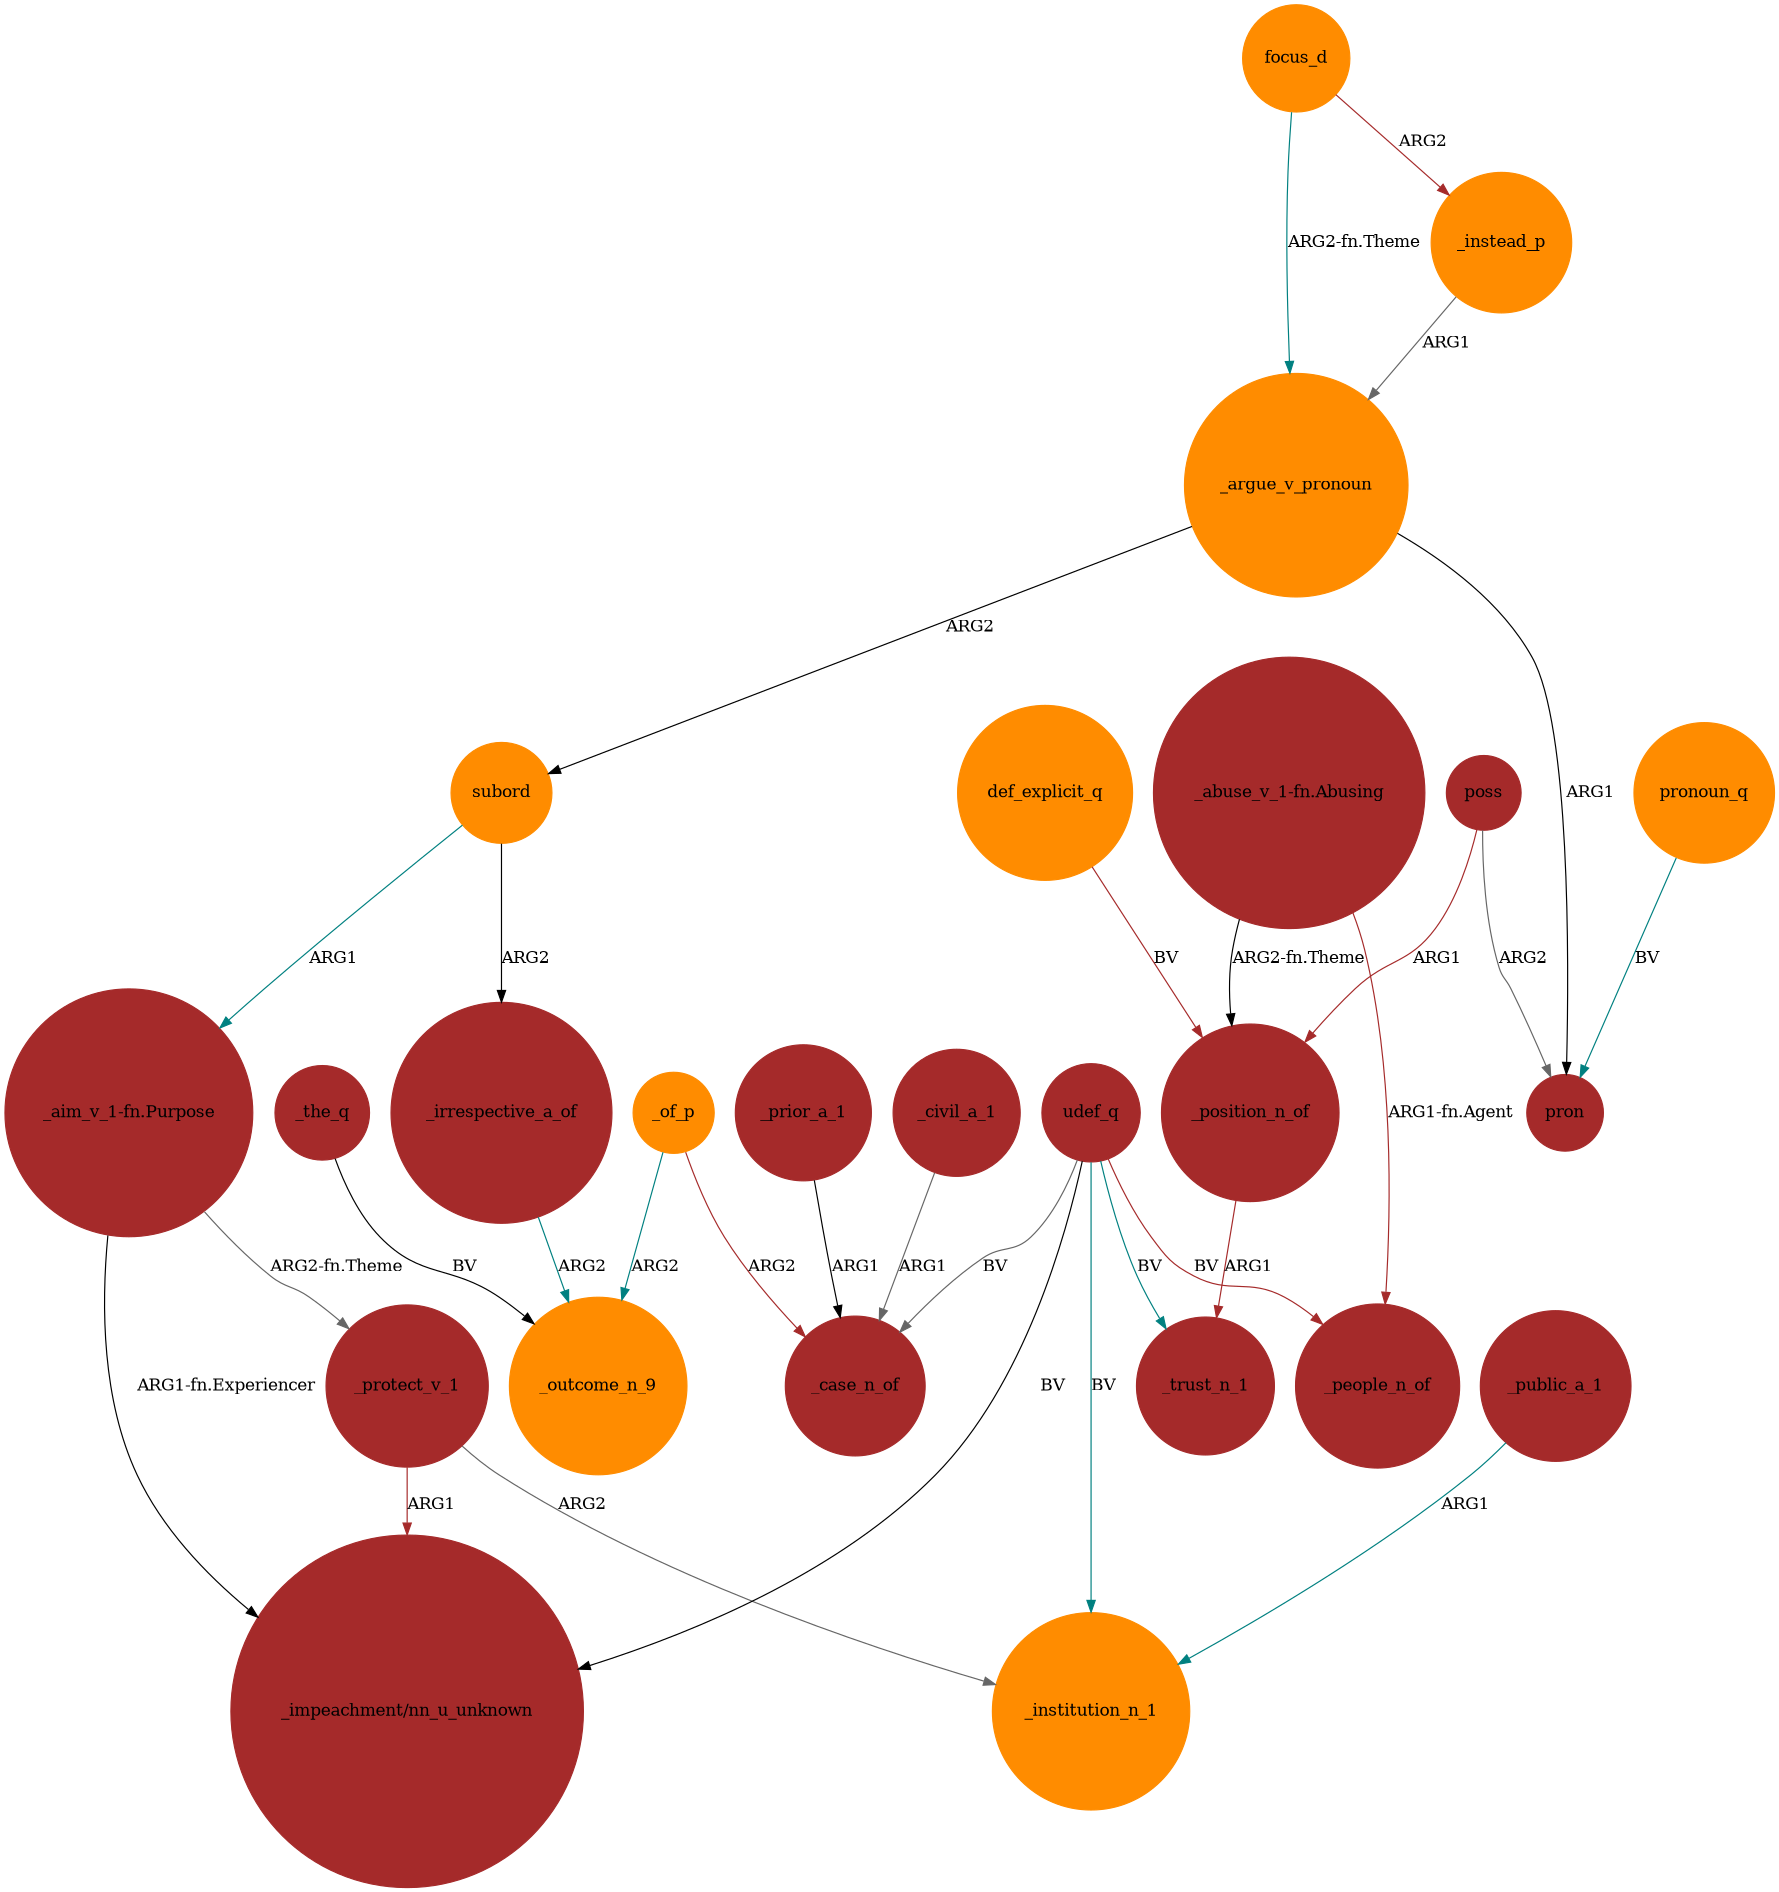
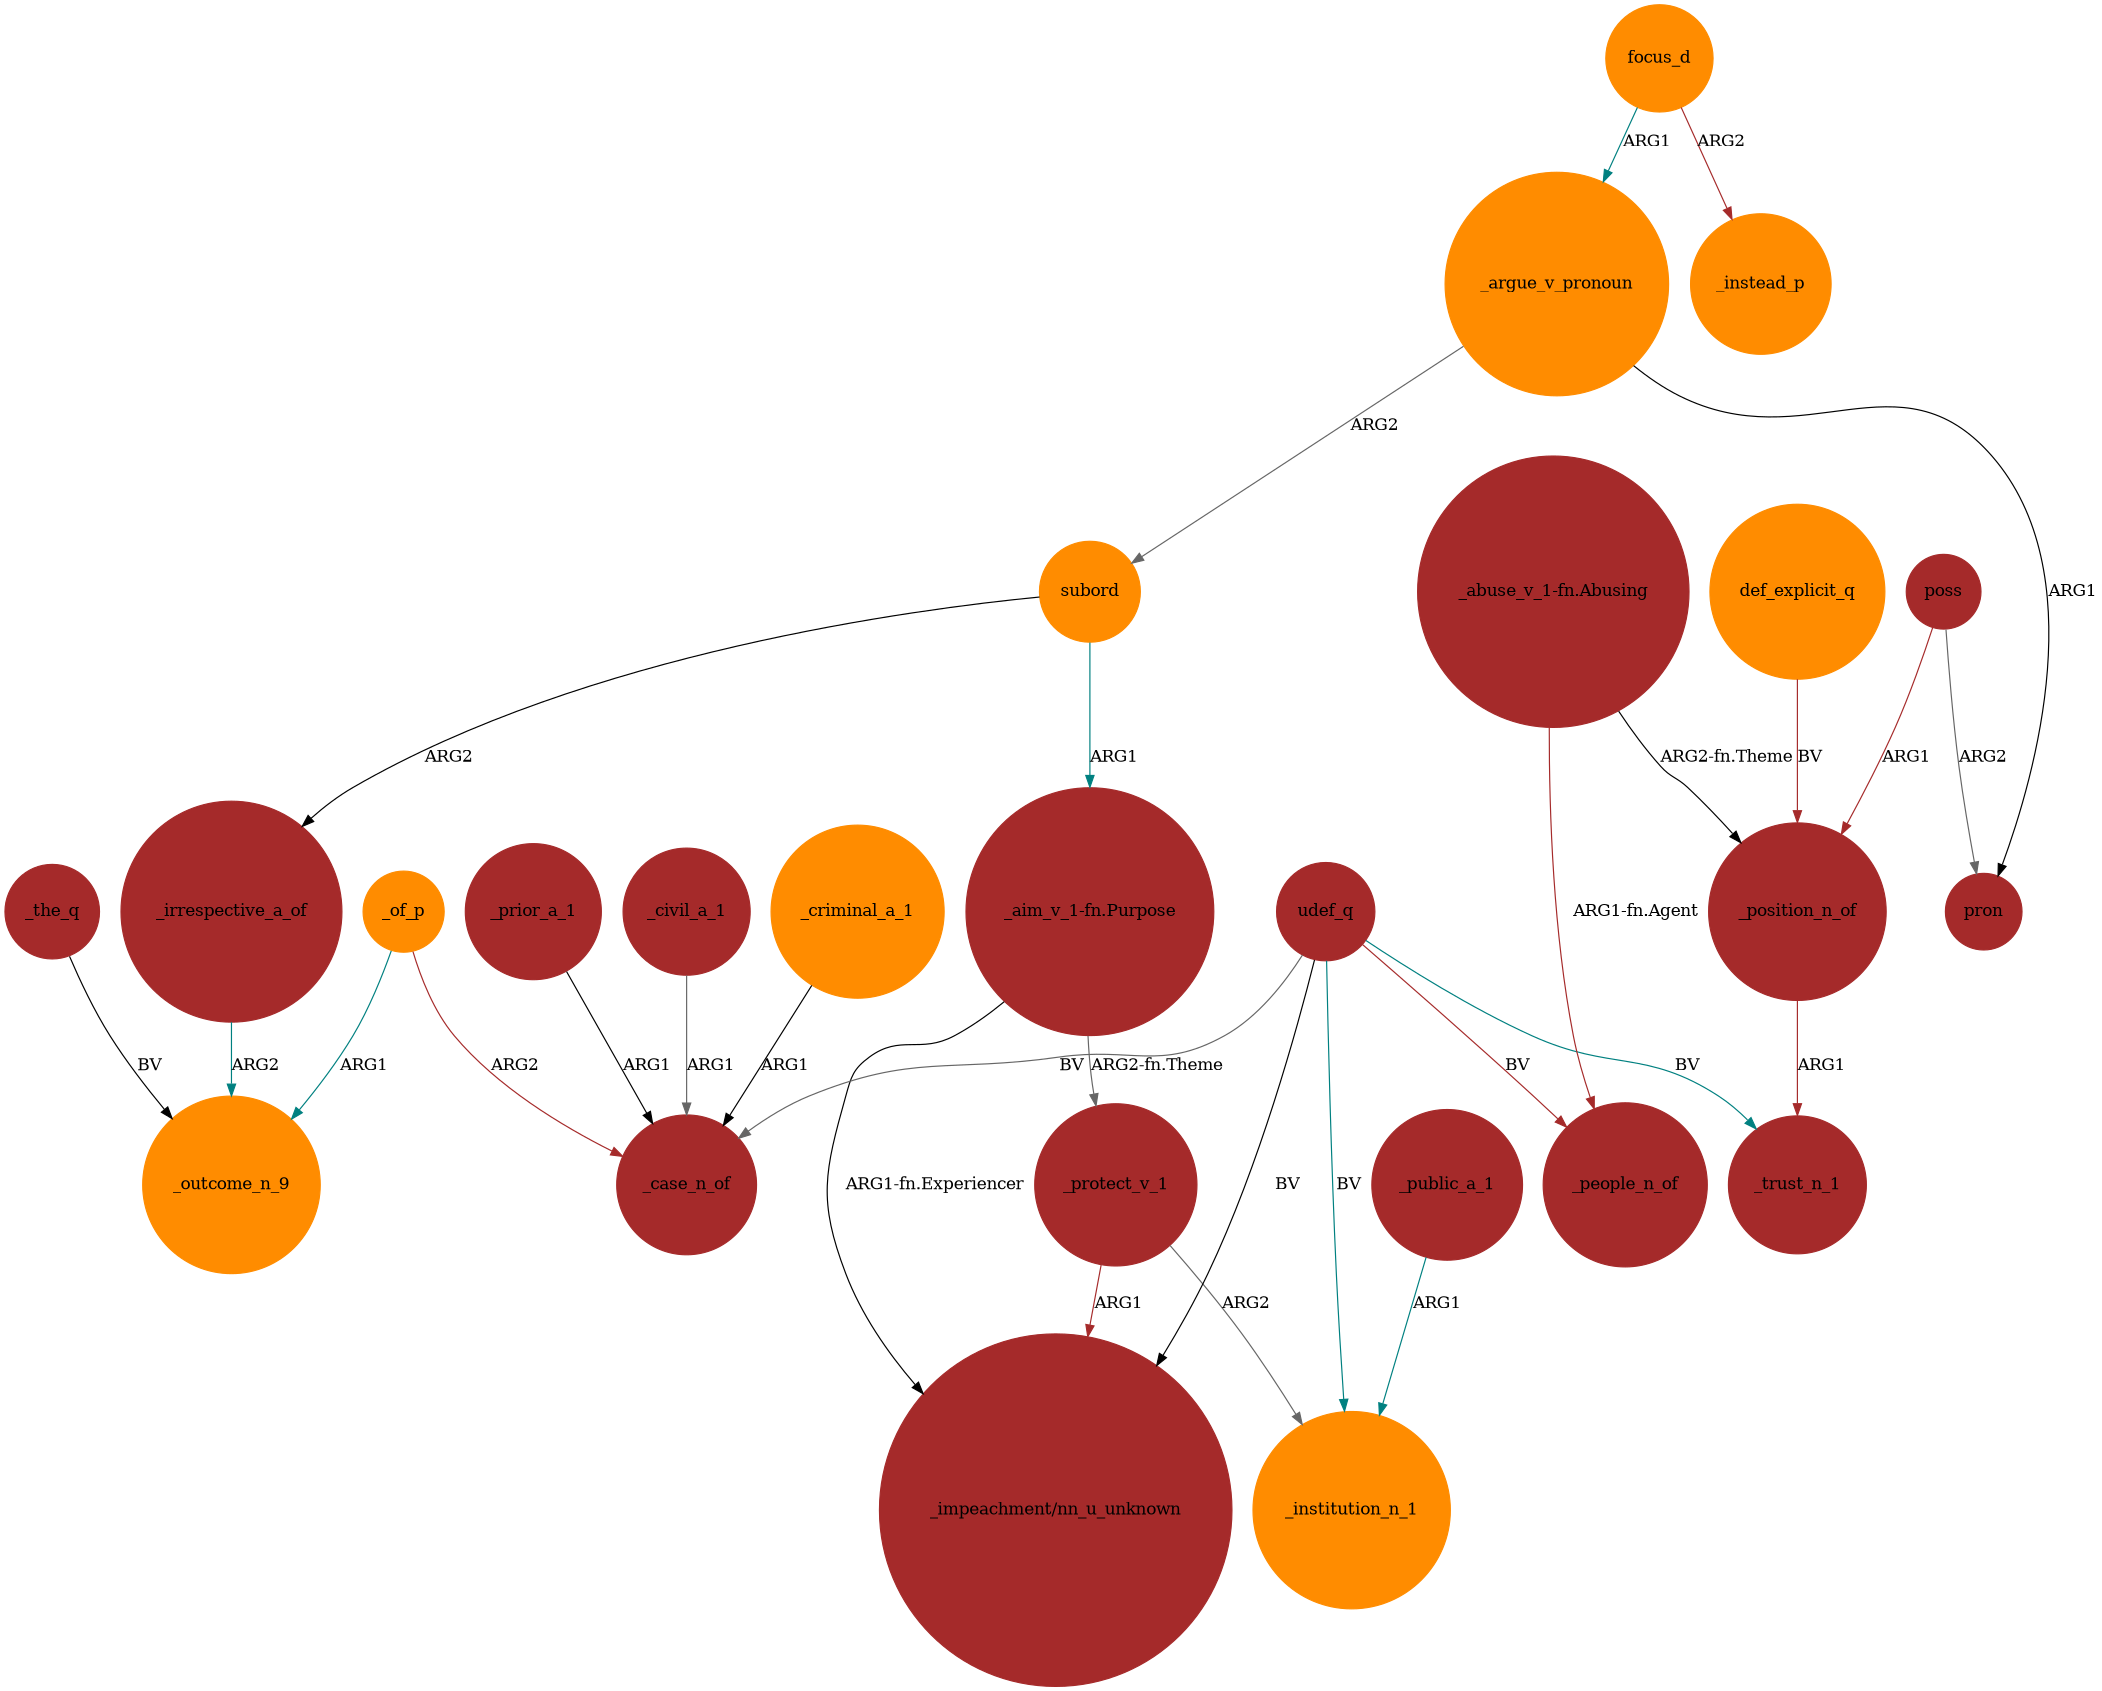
(1354, 243) -> (1647, 142)
(1416, 344) -> none
(876, 648) -> (1303, 451)
(1704, 793) -> none
none -> (858, 912)
(655, 1267) -> (364, 1066)
